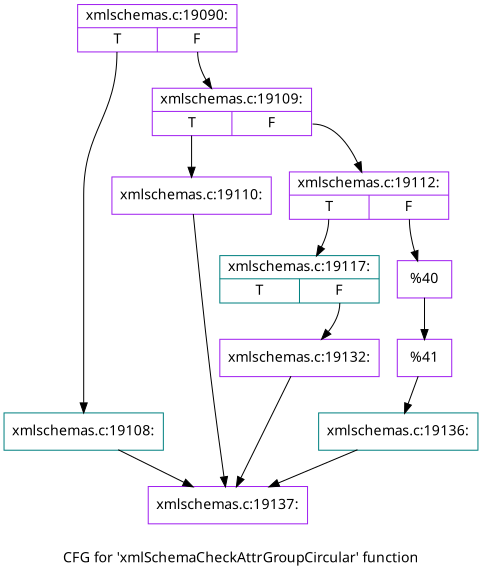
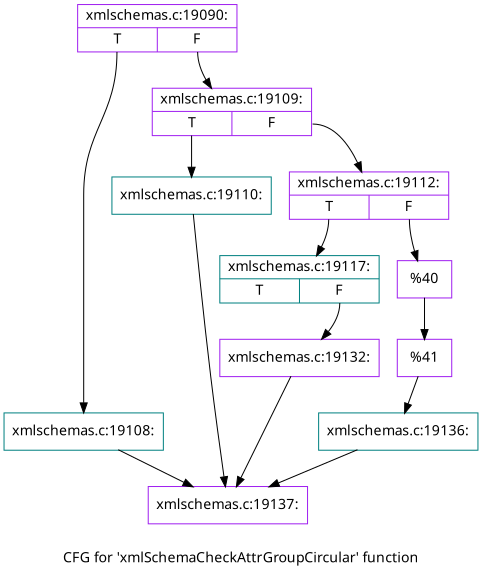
(192, 196) -> (192, 196)
